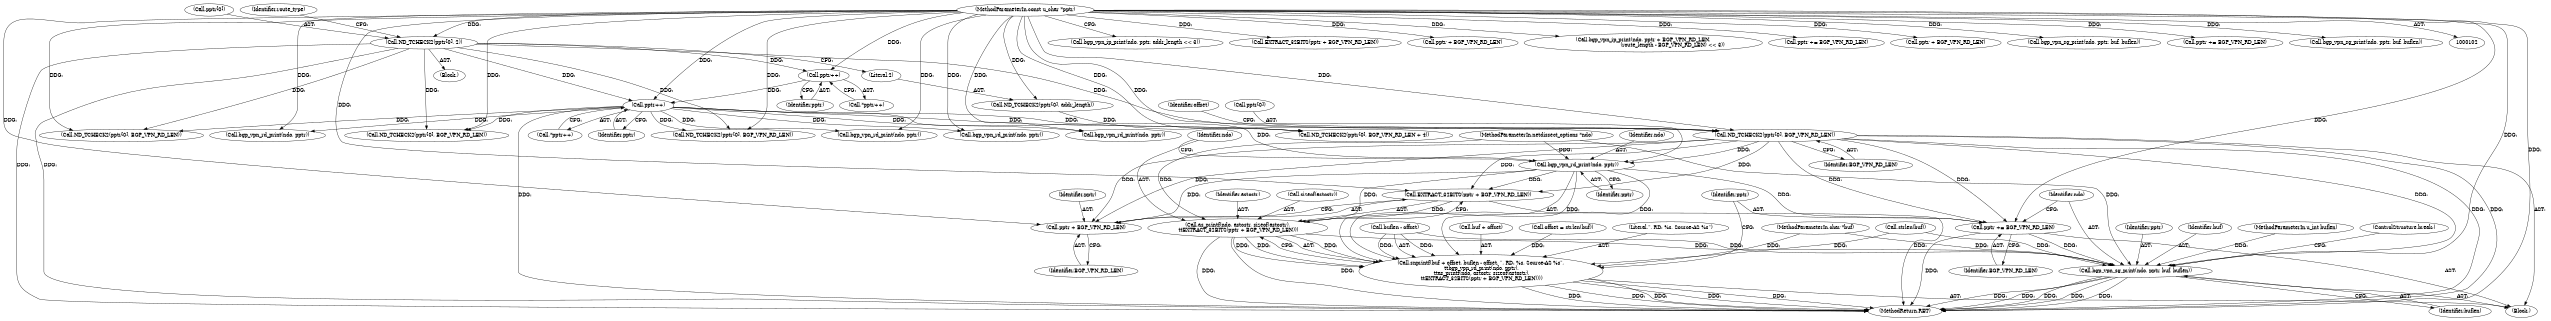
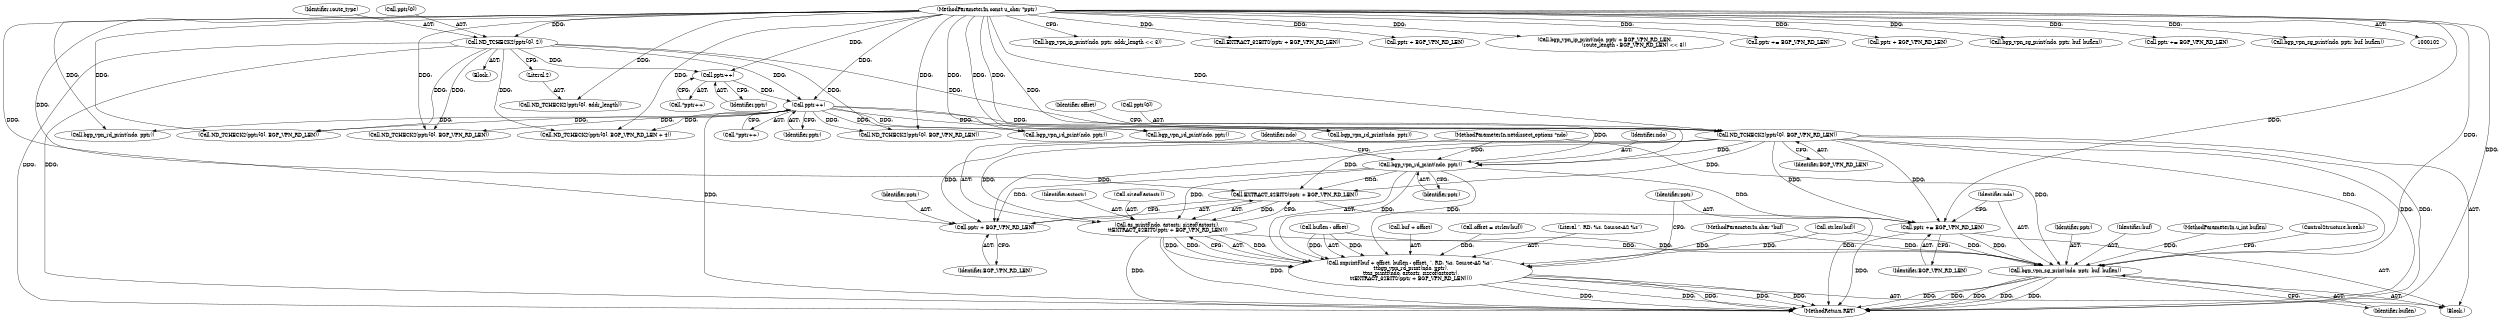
(363, 25) -> (430, 25)
(1178, 129) -> (495, 109)
